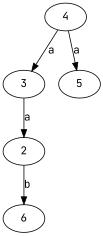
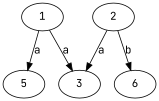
(66, 17) -> (42, 17)
(24, 114) -> (98, 47)
